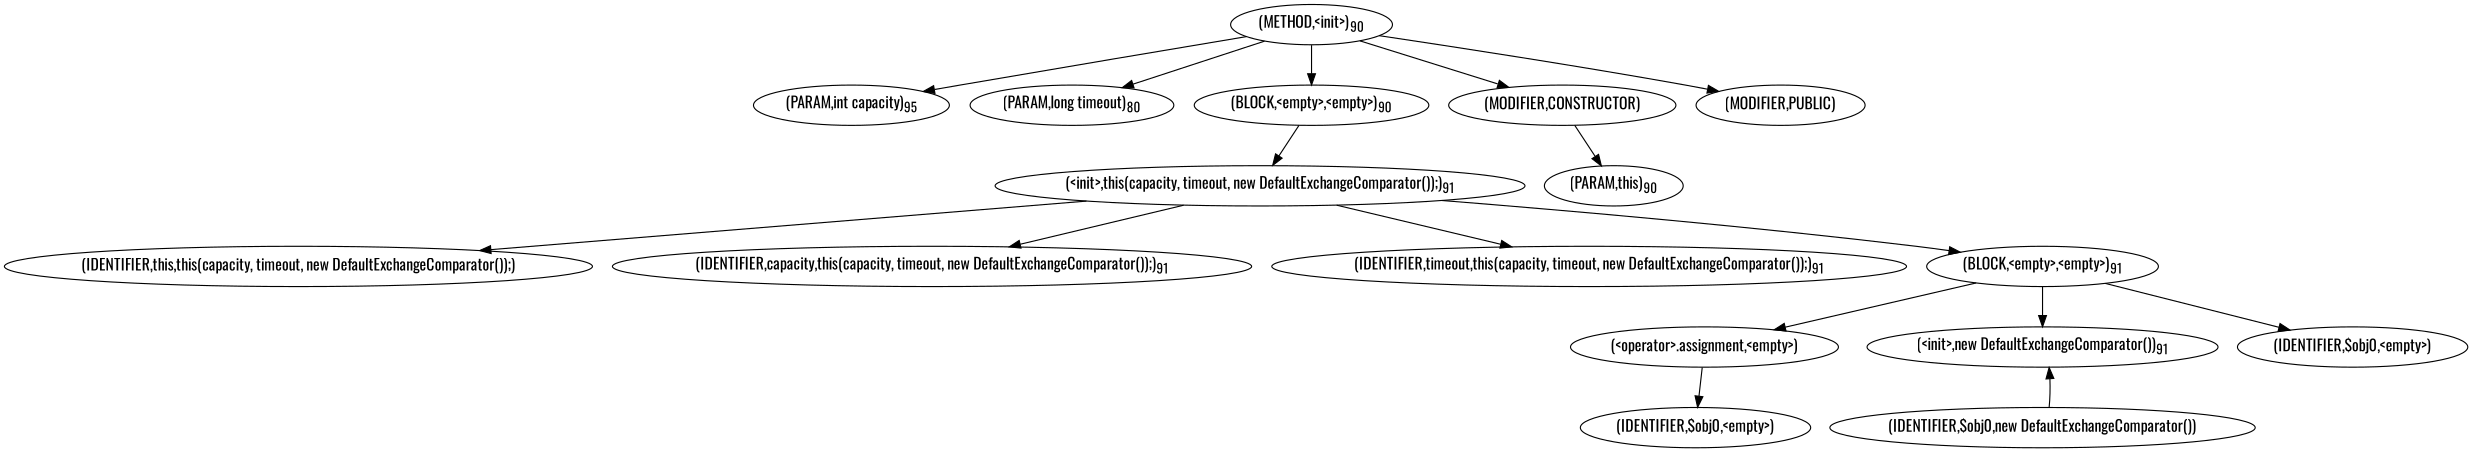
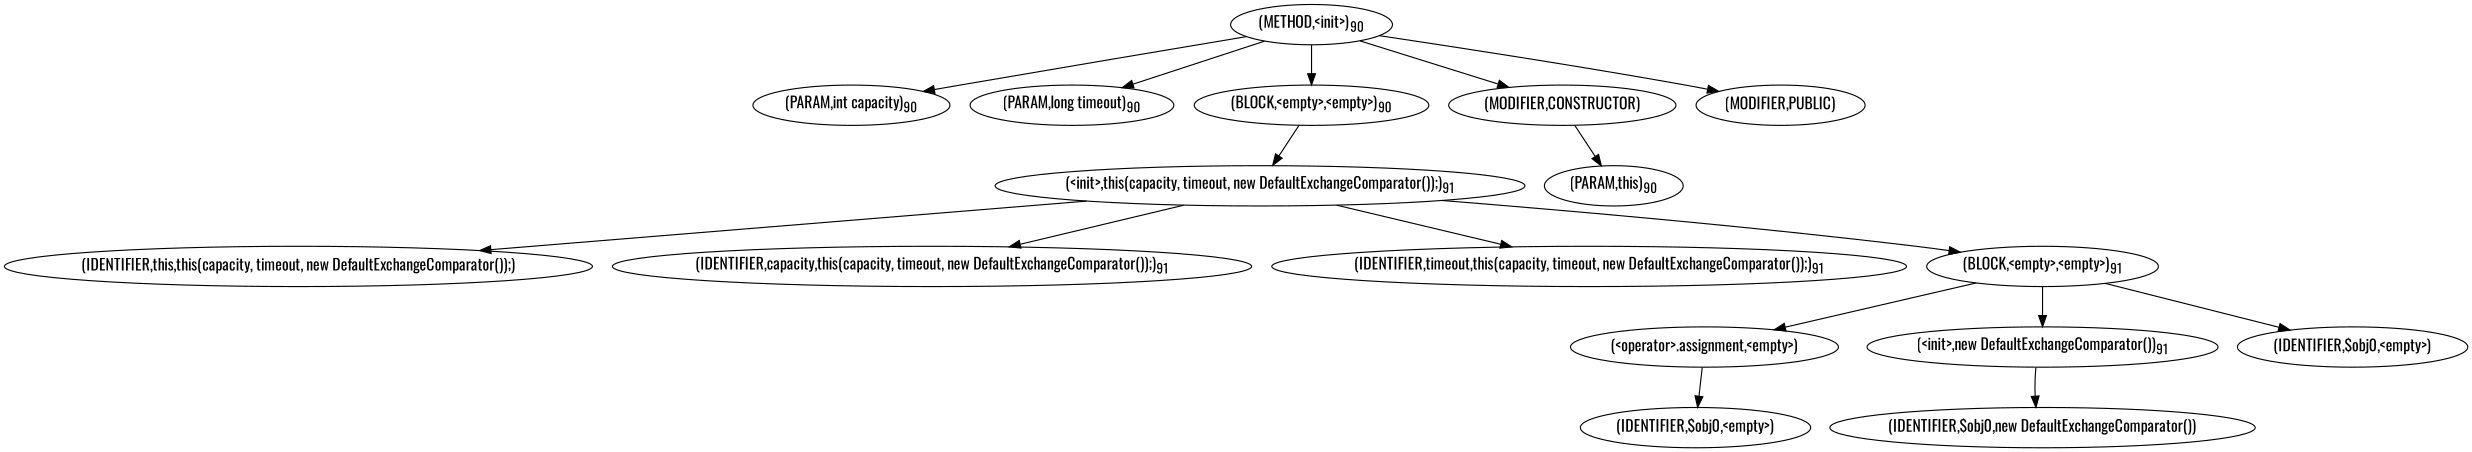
(911, 104) -> (911, 104)
(1134, 104) -> (1134, 104)
(2050, 393) -> (2035, 382)
